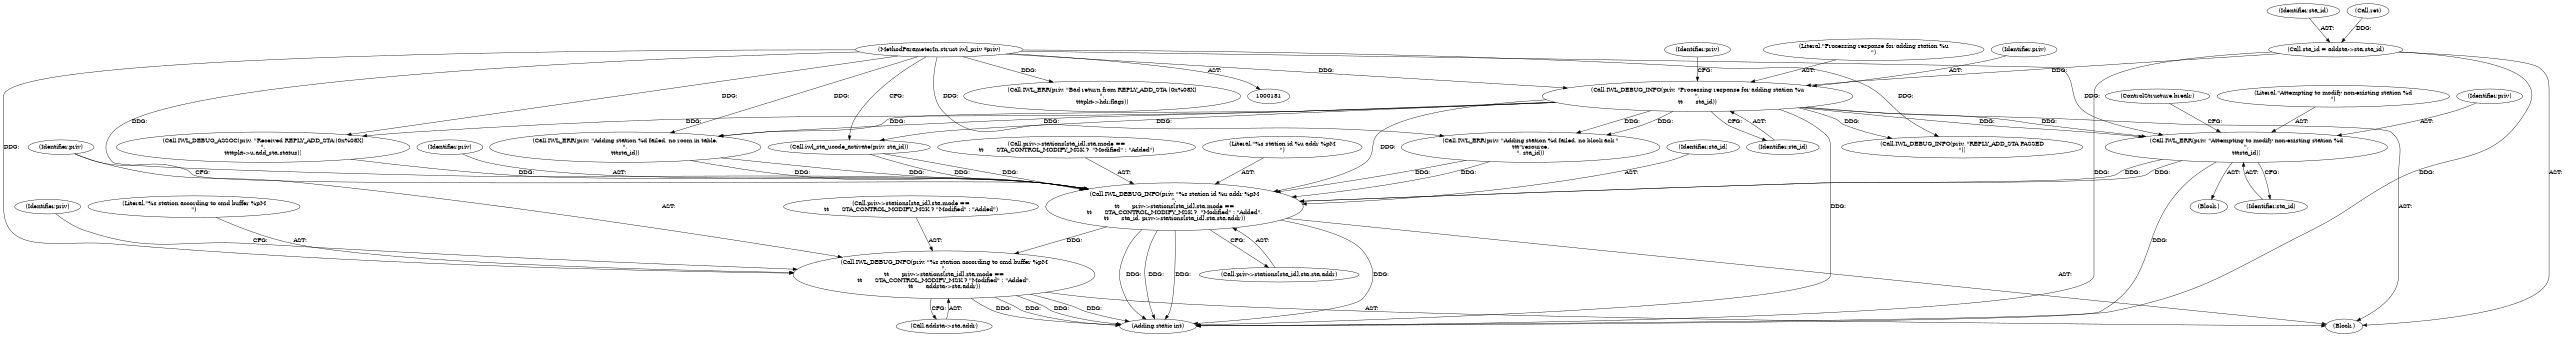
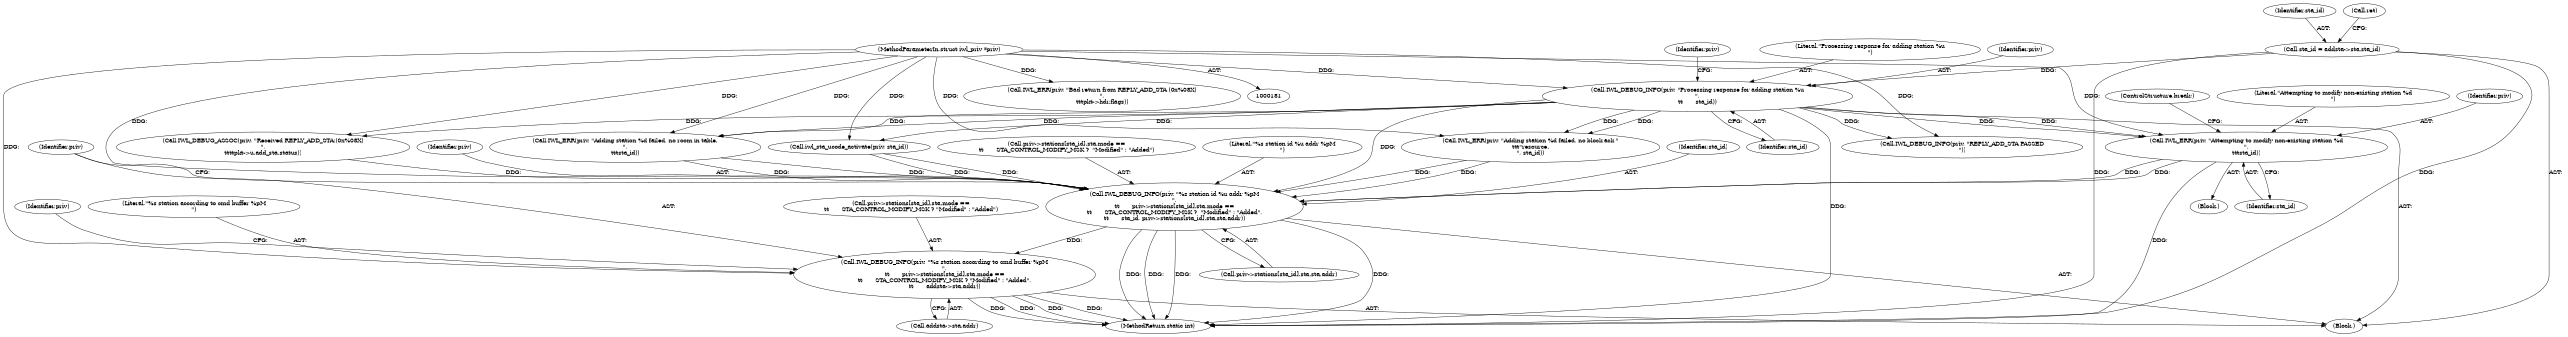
(2365, 28) -> (2361, 28)
(897, 96) -> (898, 96)
(1158, 326) -> (1158, 326)
